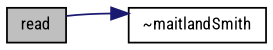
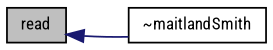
(89, 14) -> (106, 37)
